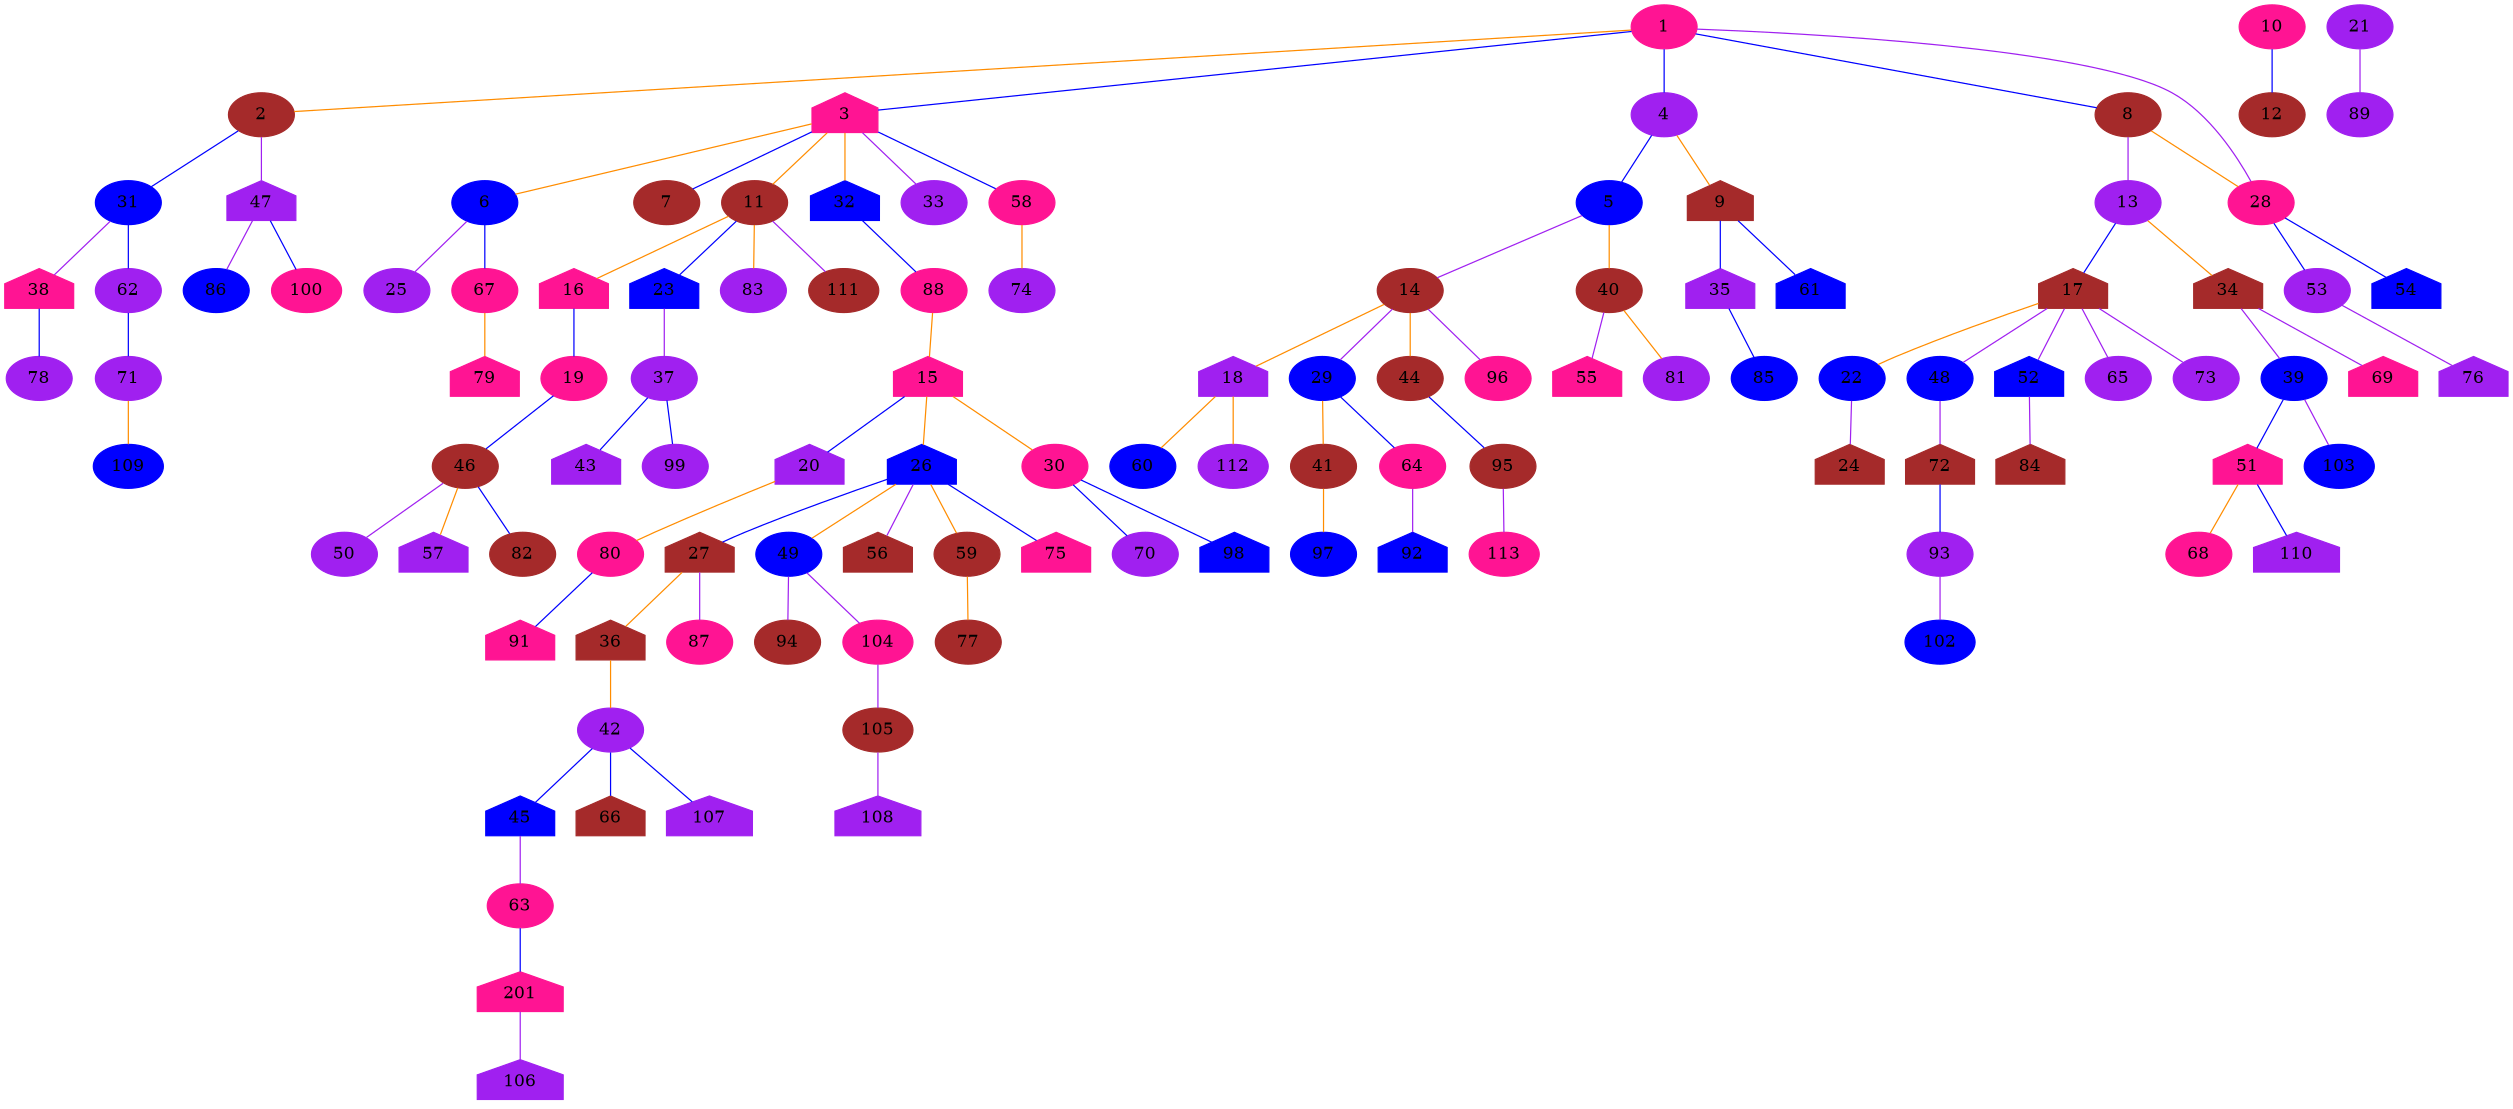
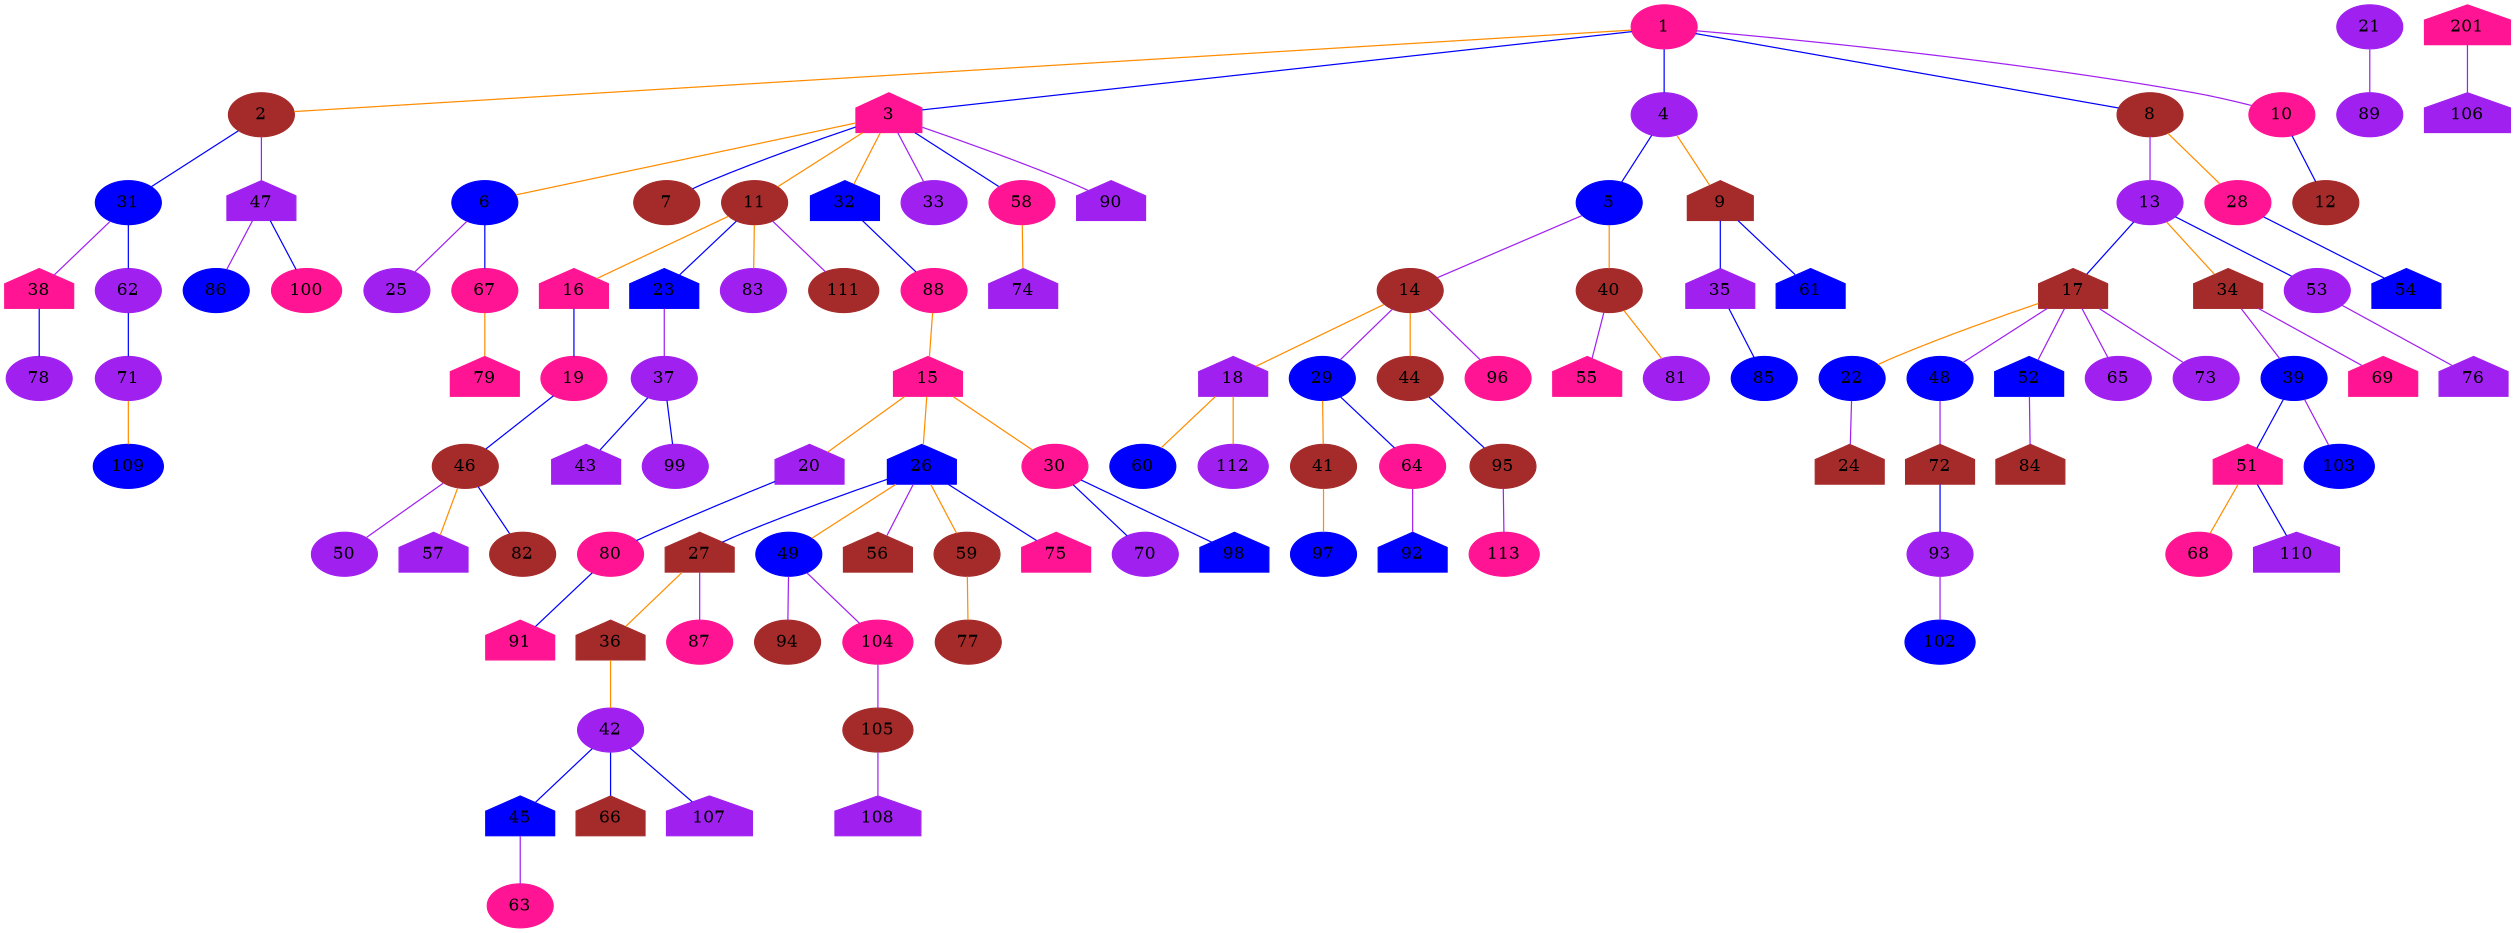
(1997, 52) -> (1975, 60)
none -> (1111, 203)
(2289, 247) -> (2234, 247)
(1022, 291) -> (1023, 291)
(866, 424) -> (866, 424)
(706, 510) -> (706, 510)
(520, 950) -> none
